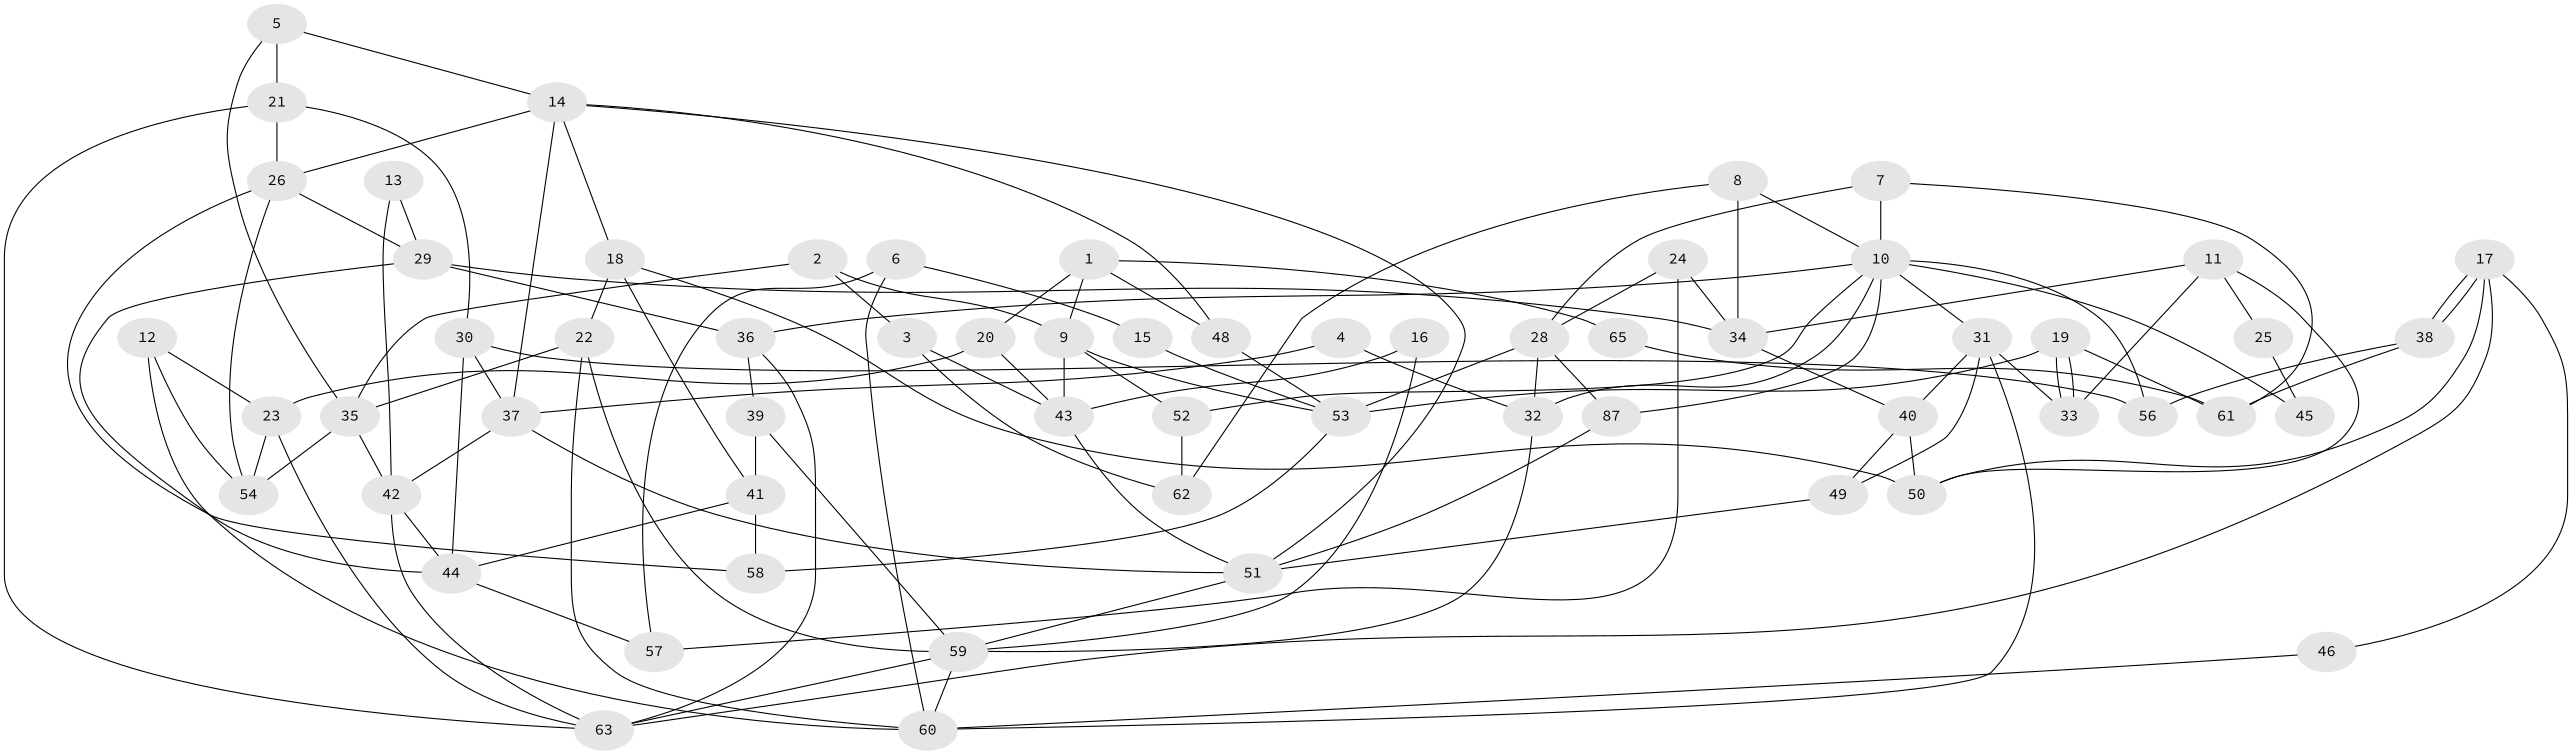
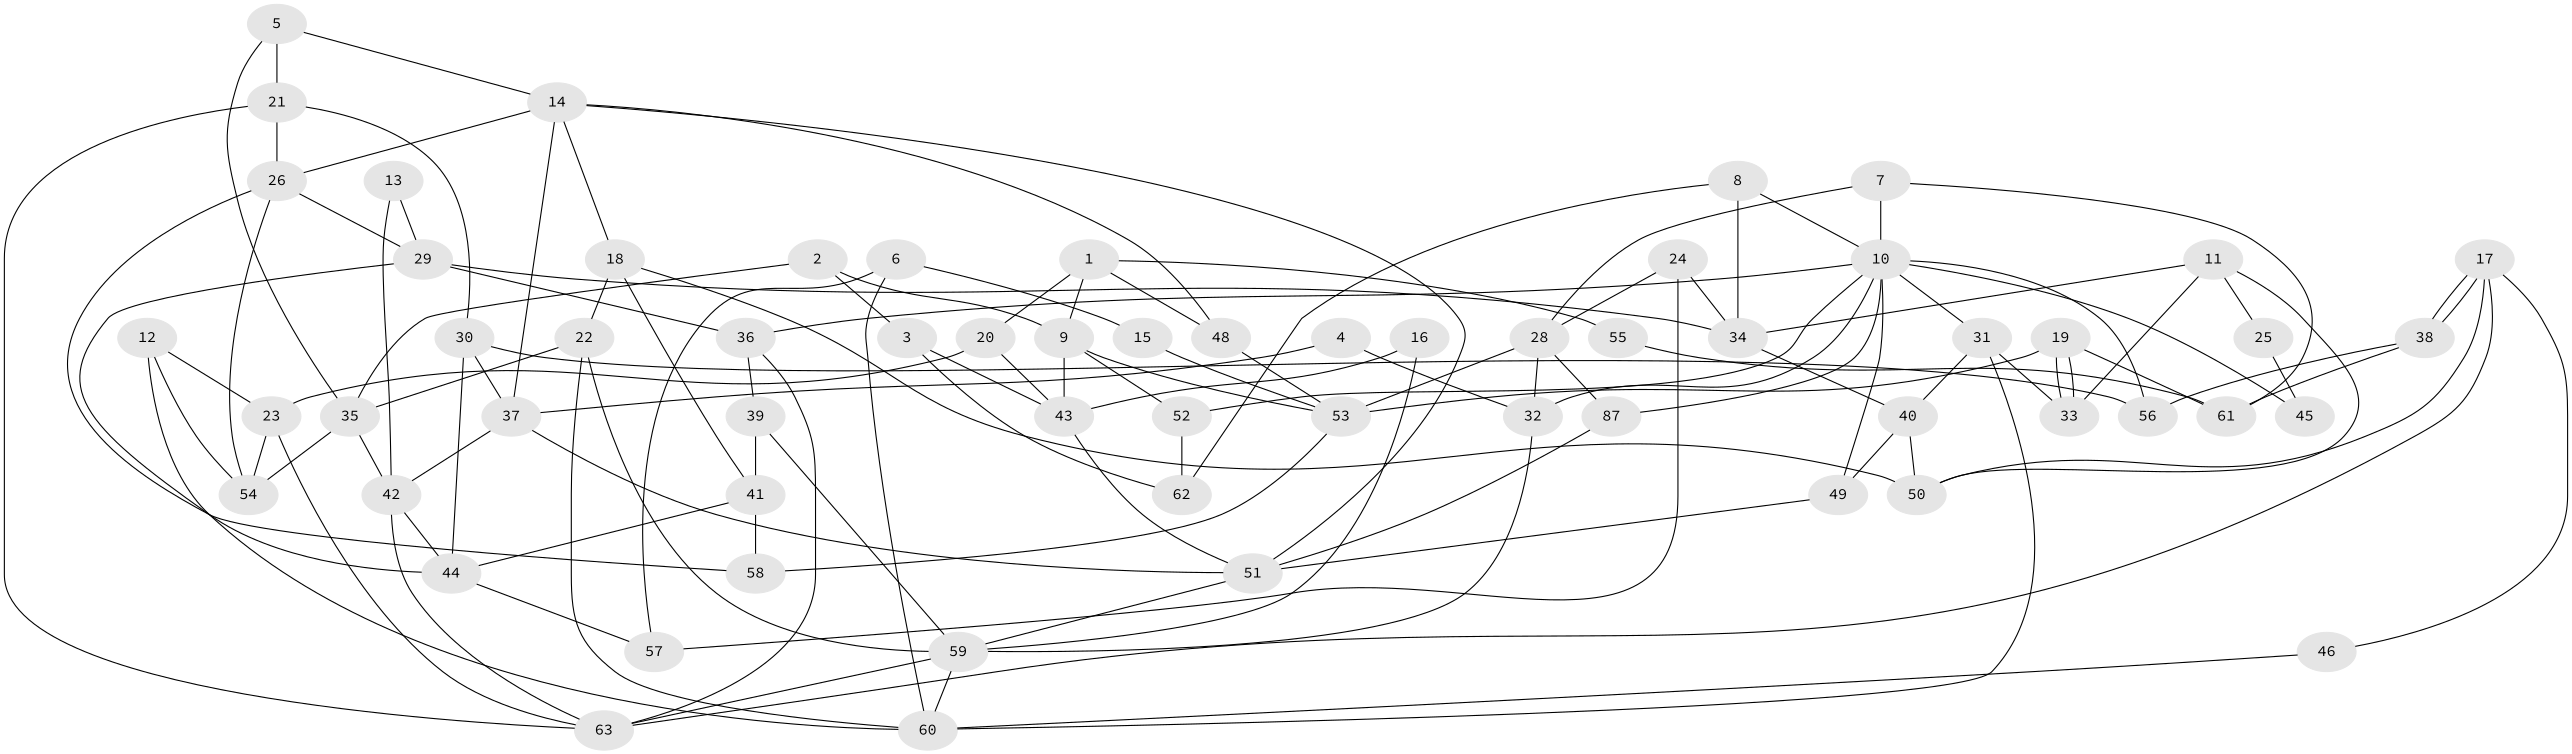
(1618, 338) -> (1618, 338)
(1943, 440) -> (1874, 379)
